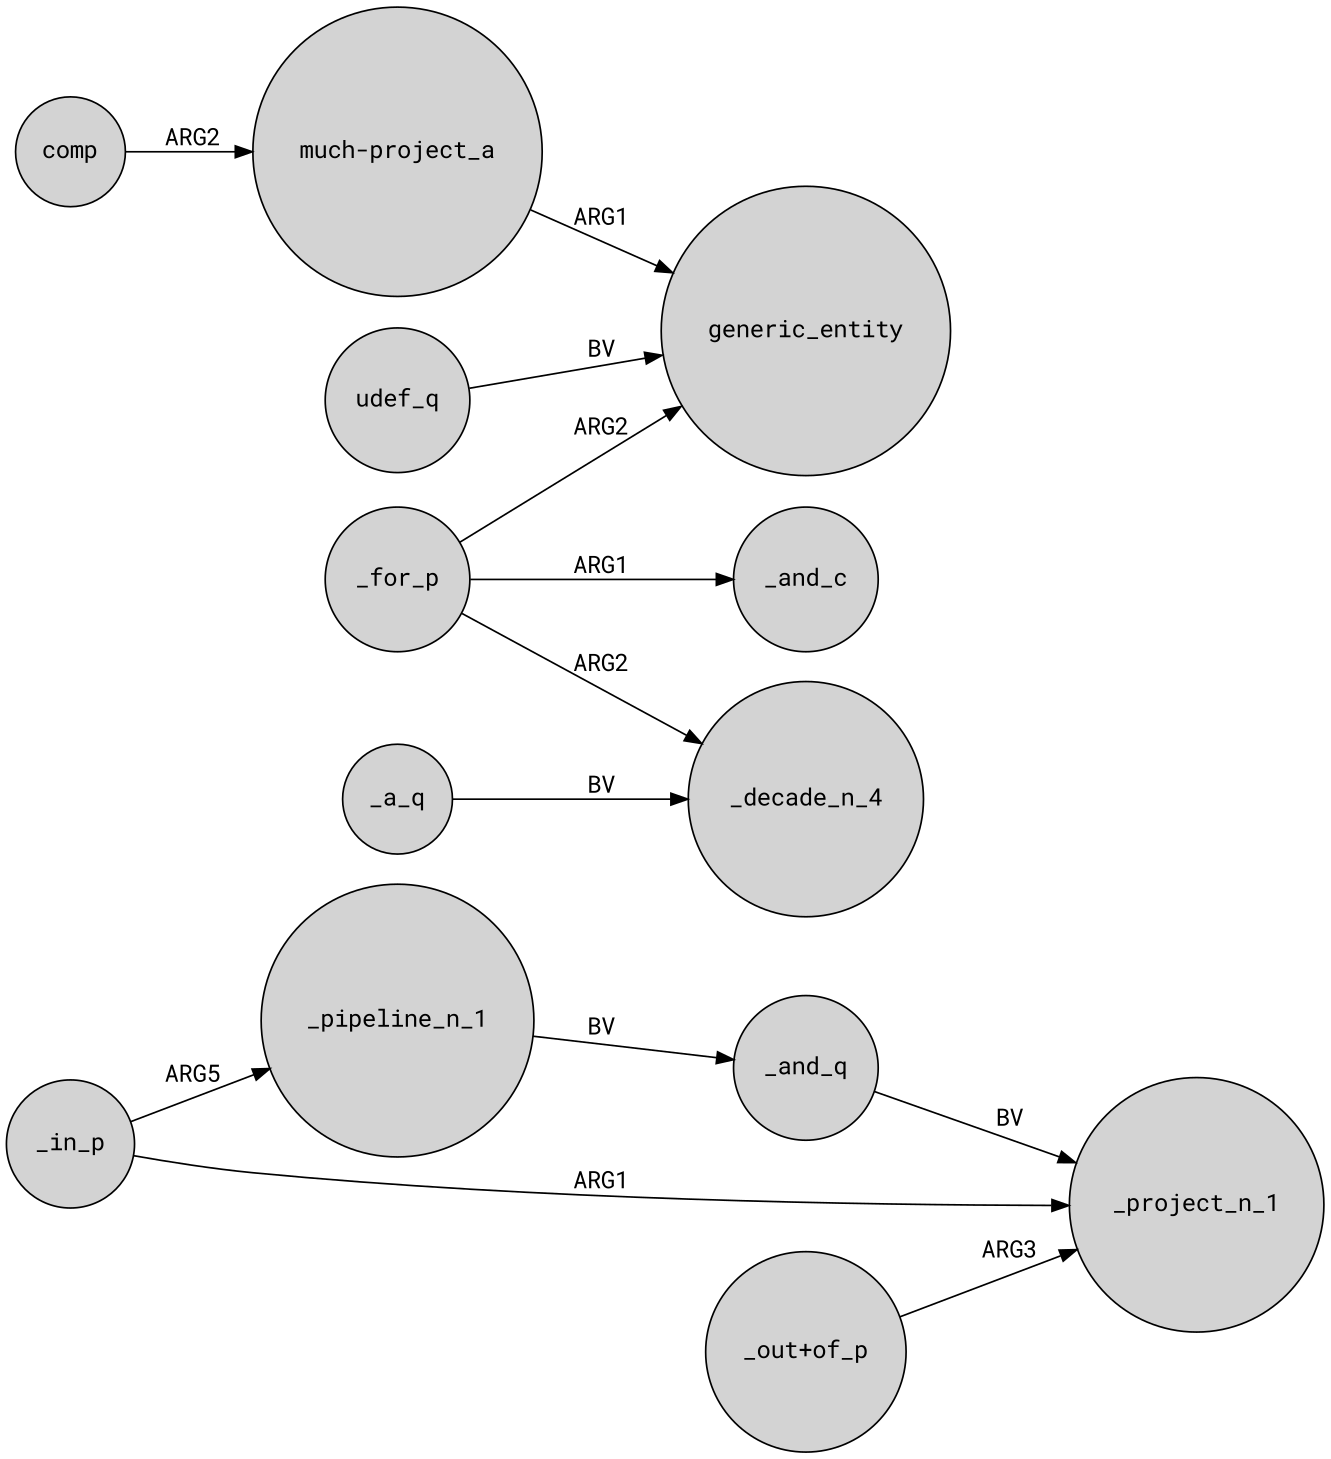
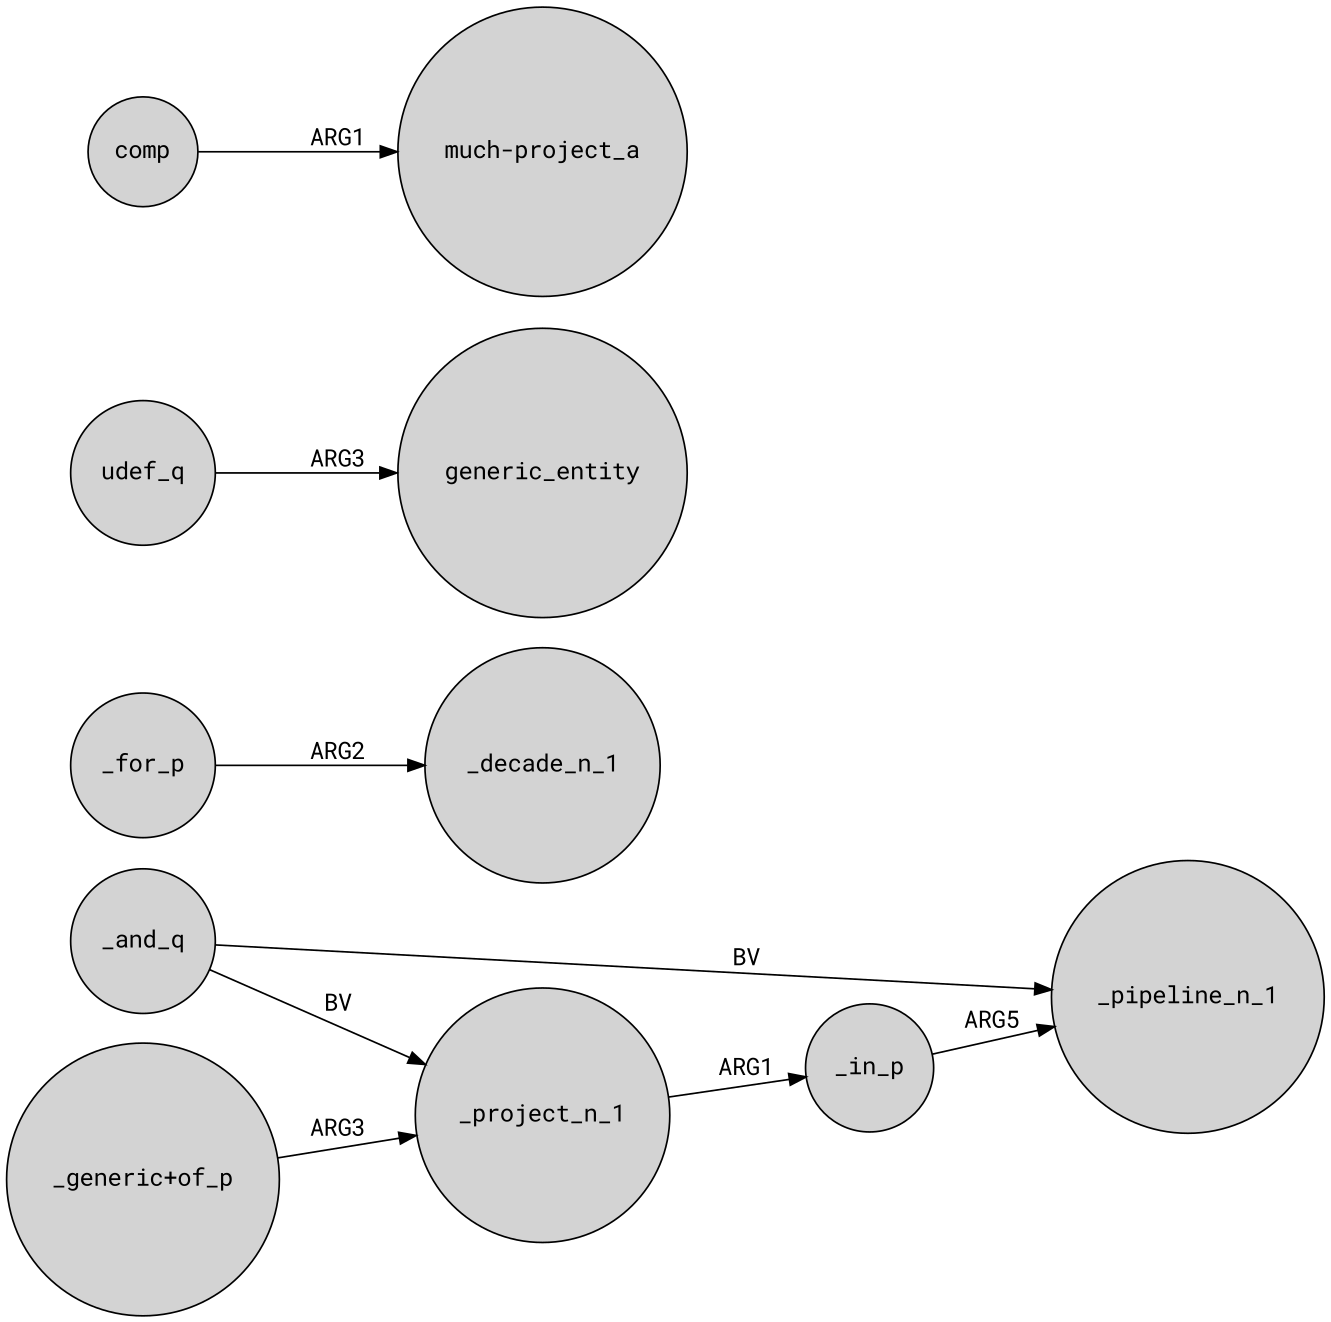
(193, 139) -> (338, 139)
(594, 238) -> none
(602, 350) -> (338, 460)
(563, 479) -> none
(806, 579) -> none
(398, 799) -> none
(806, 799) -> (543, 765)
(625, 1047) -> (625, 967)
(592, 1195) -> (729, 1088)
(806, 1352) -> (143, 1179)
